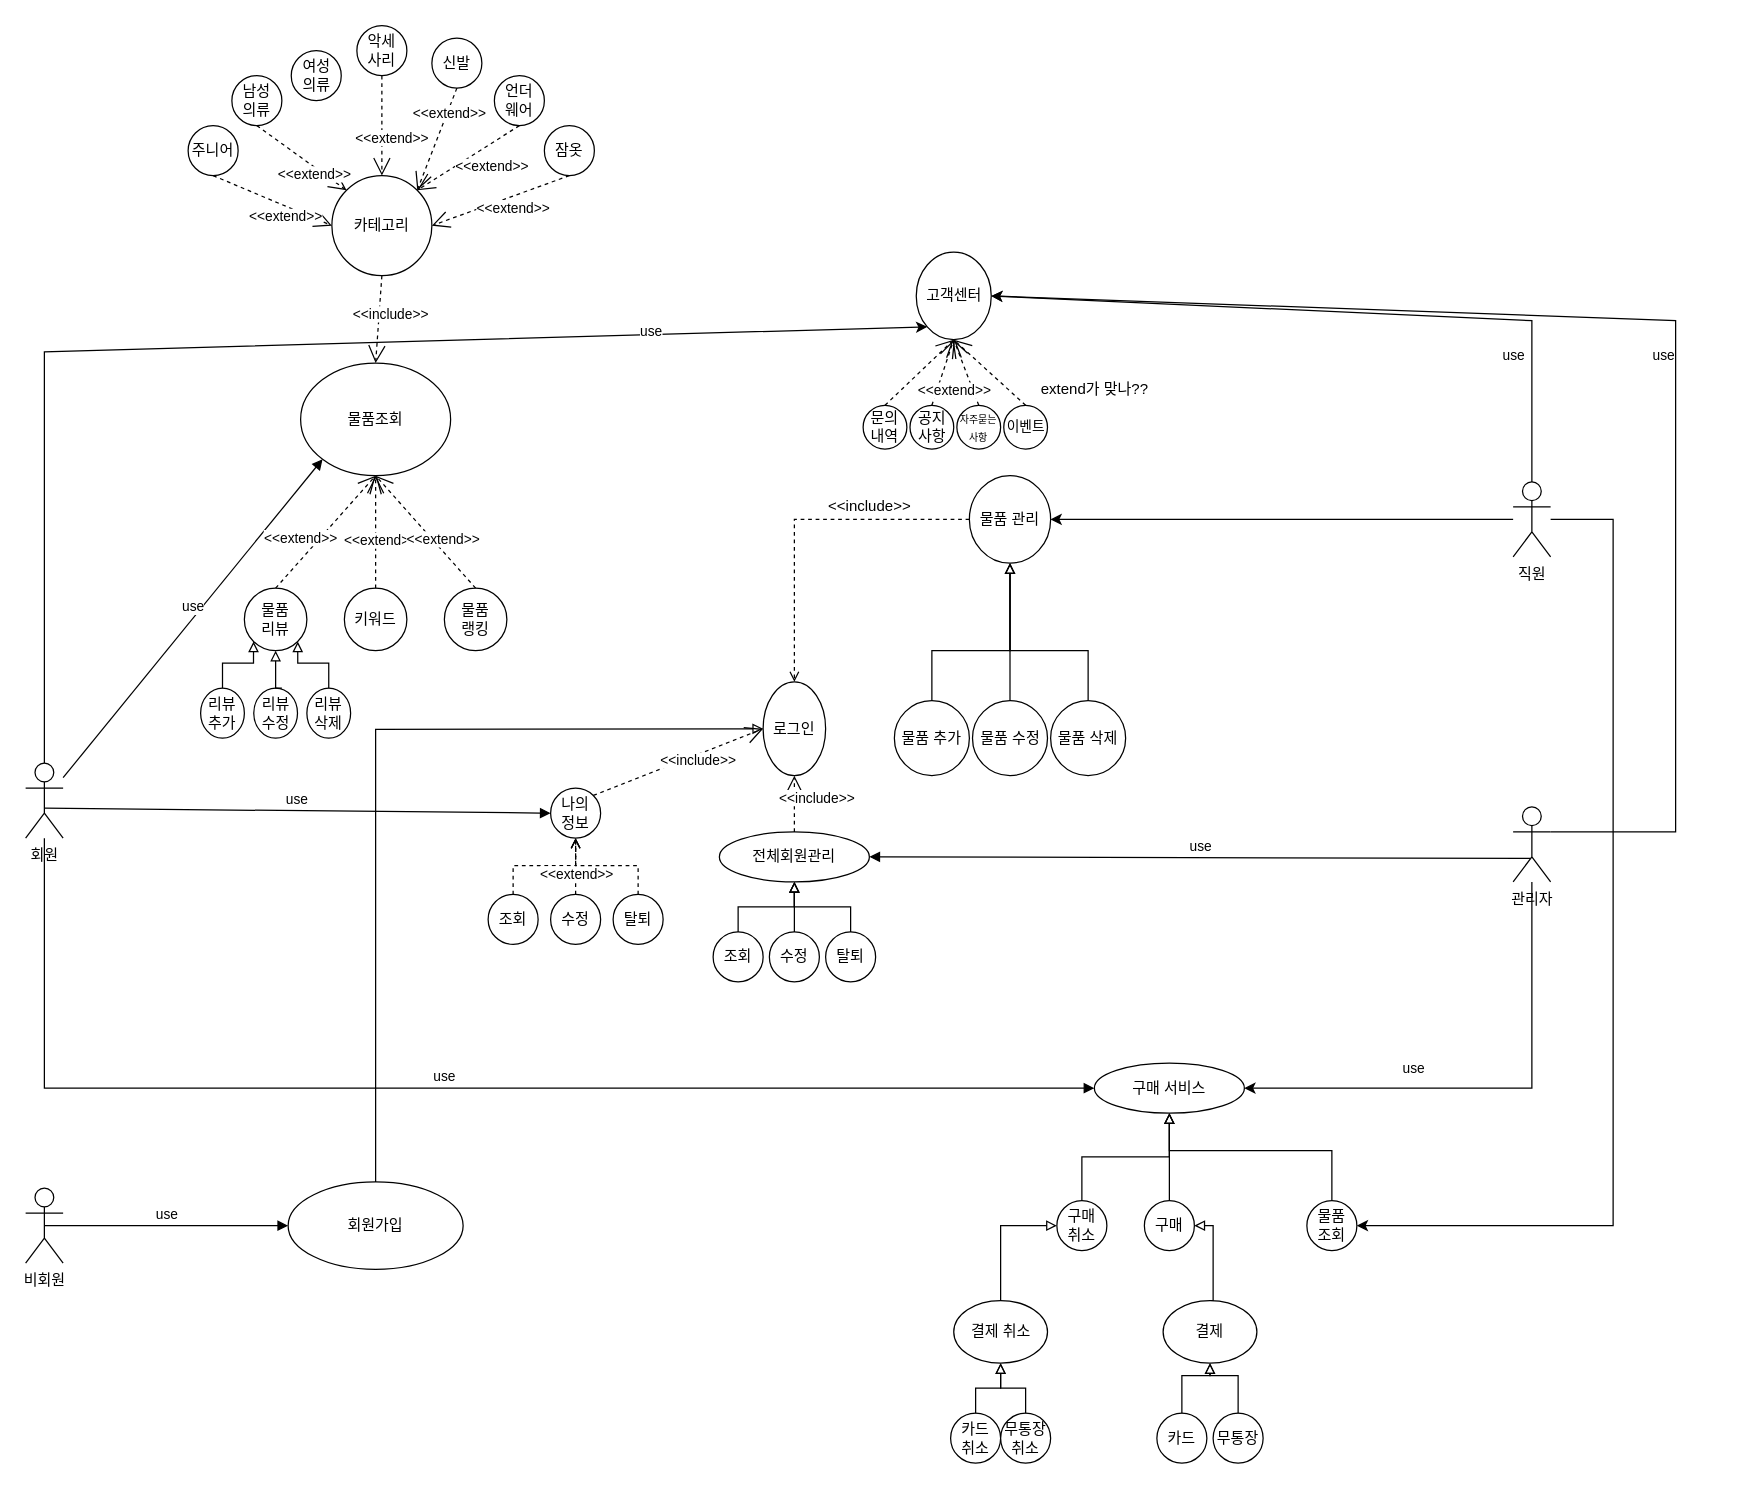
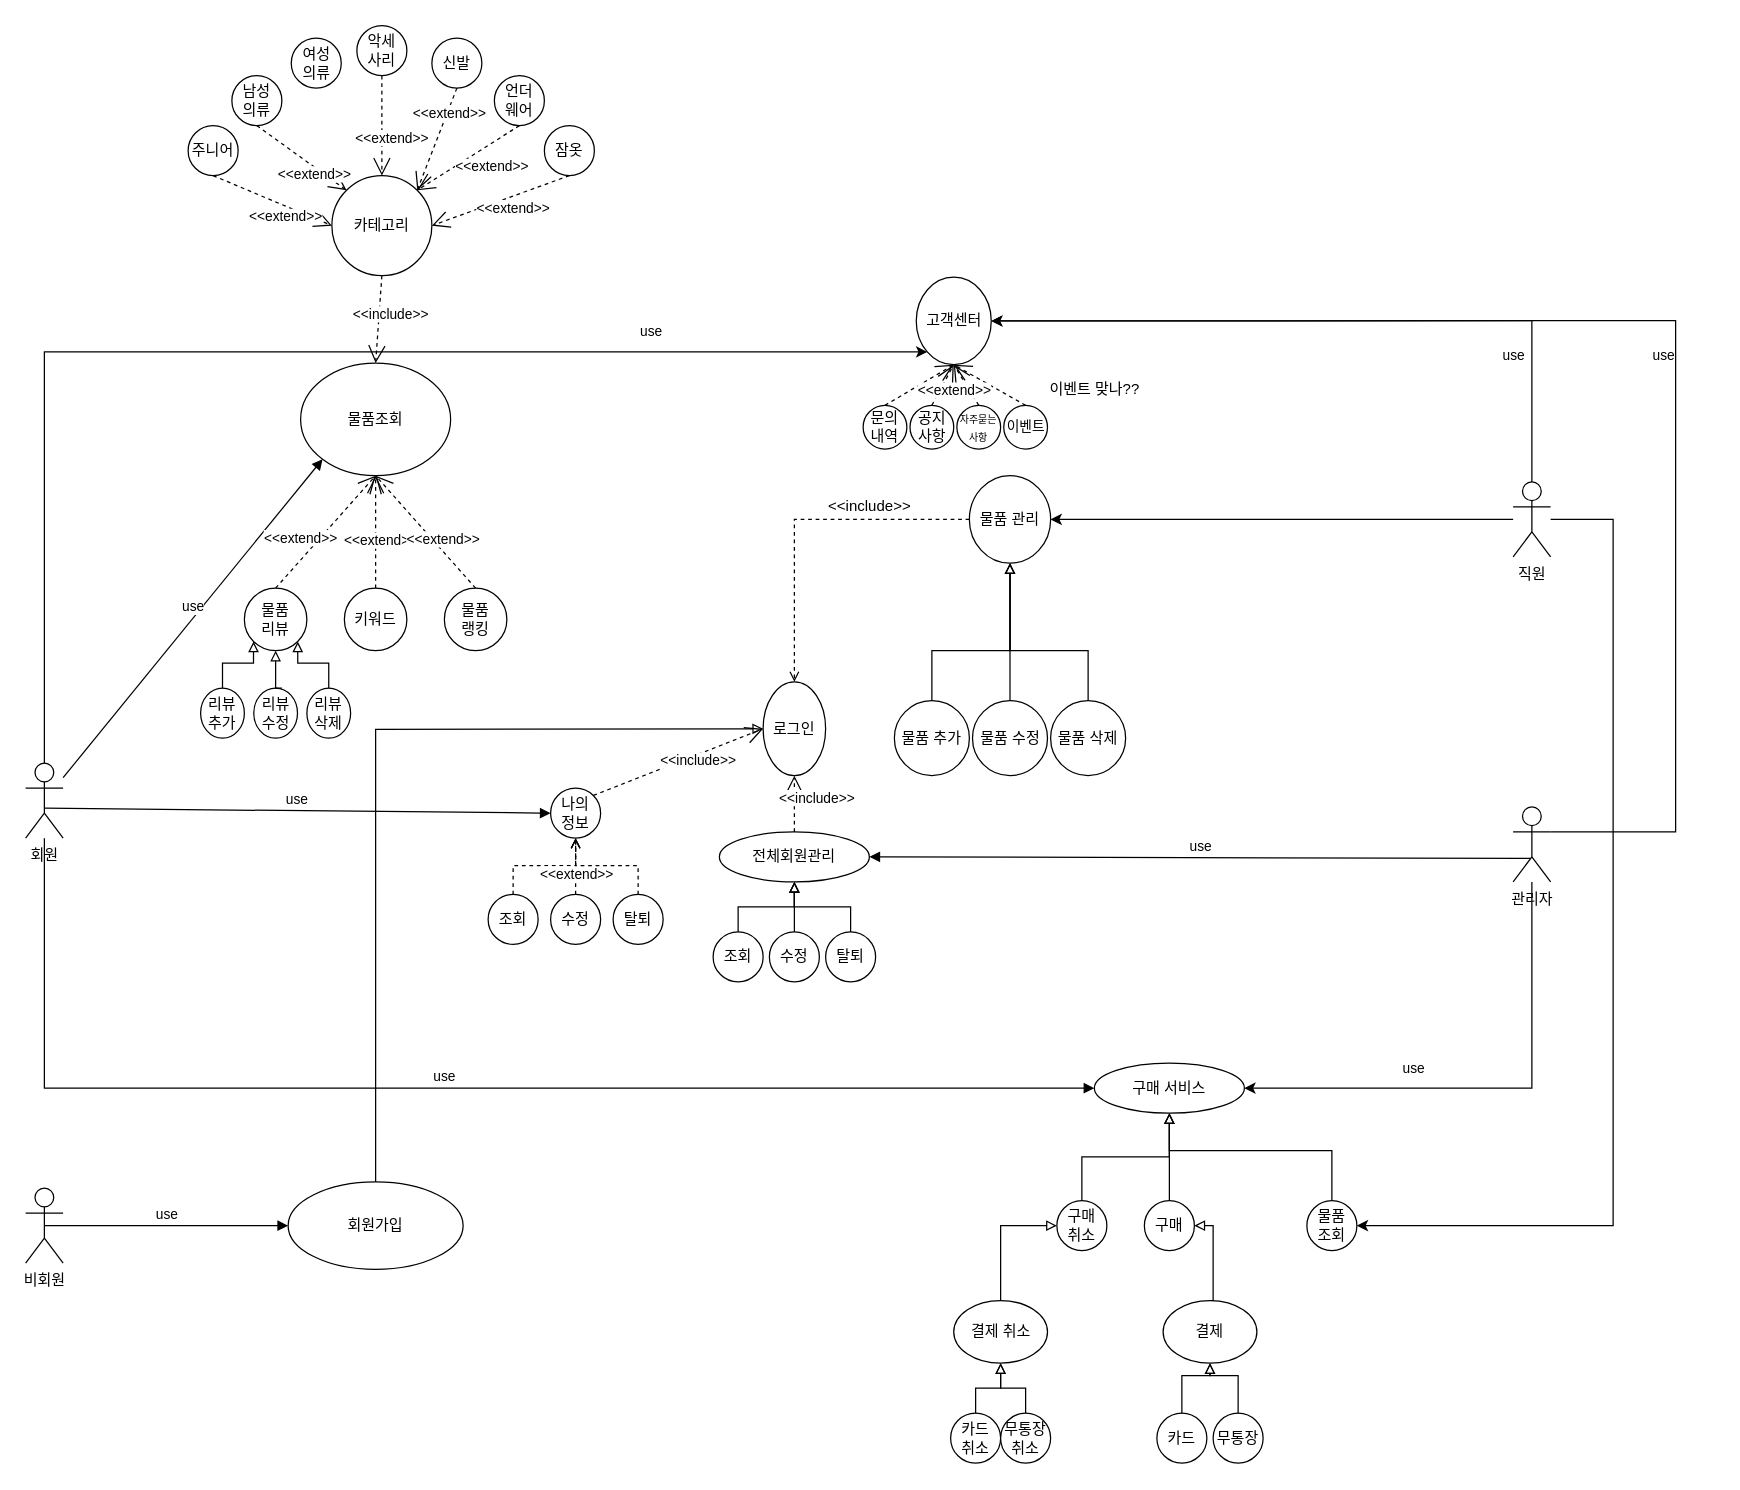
(316, 76) -> (316, 63)
(954, 296) -> (954, 321)
(1095, 389) -> (1095, 389)
